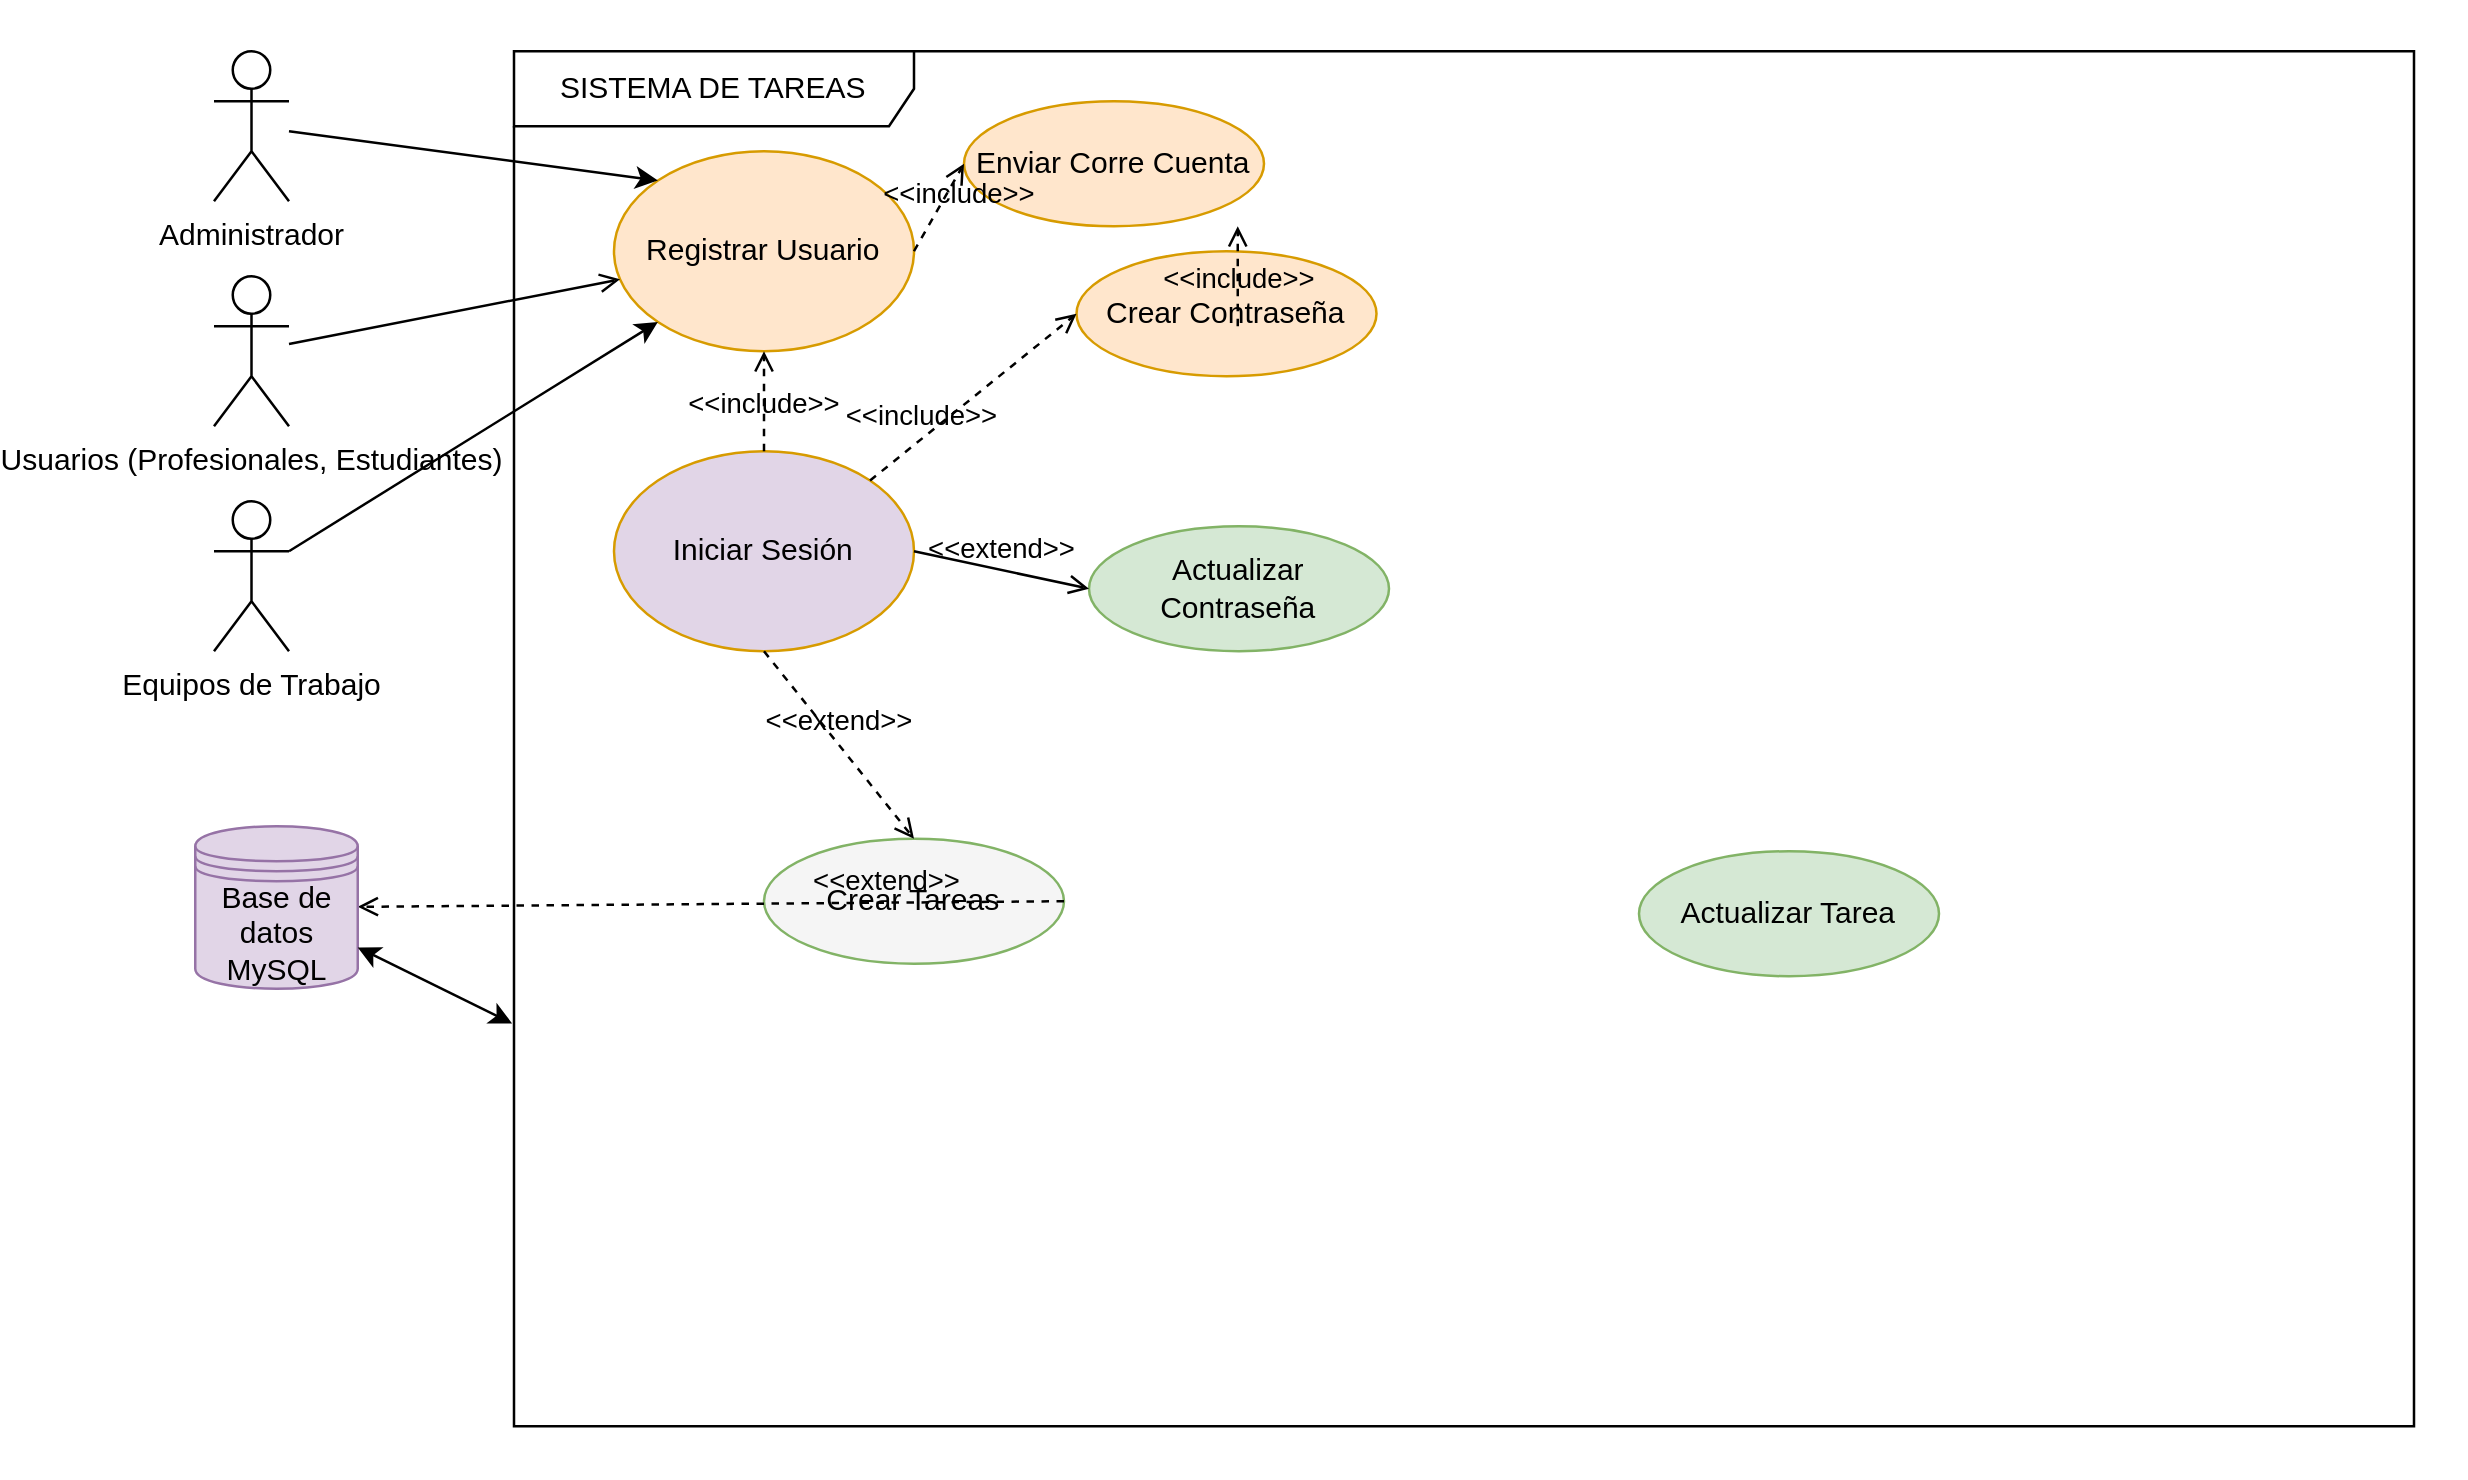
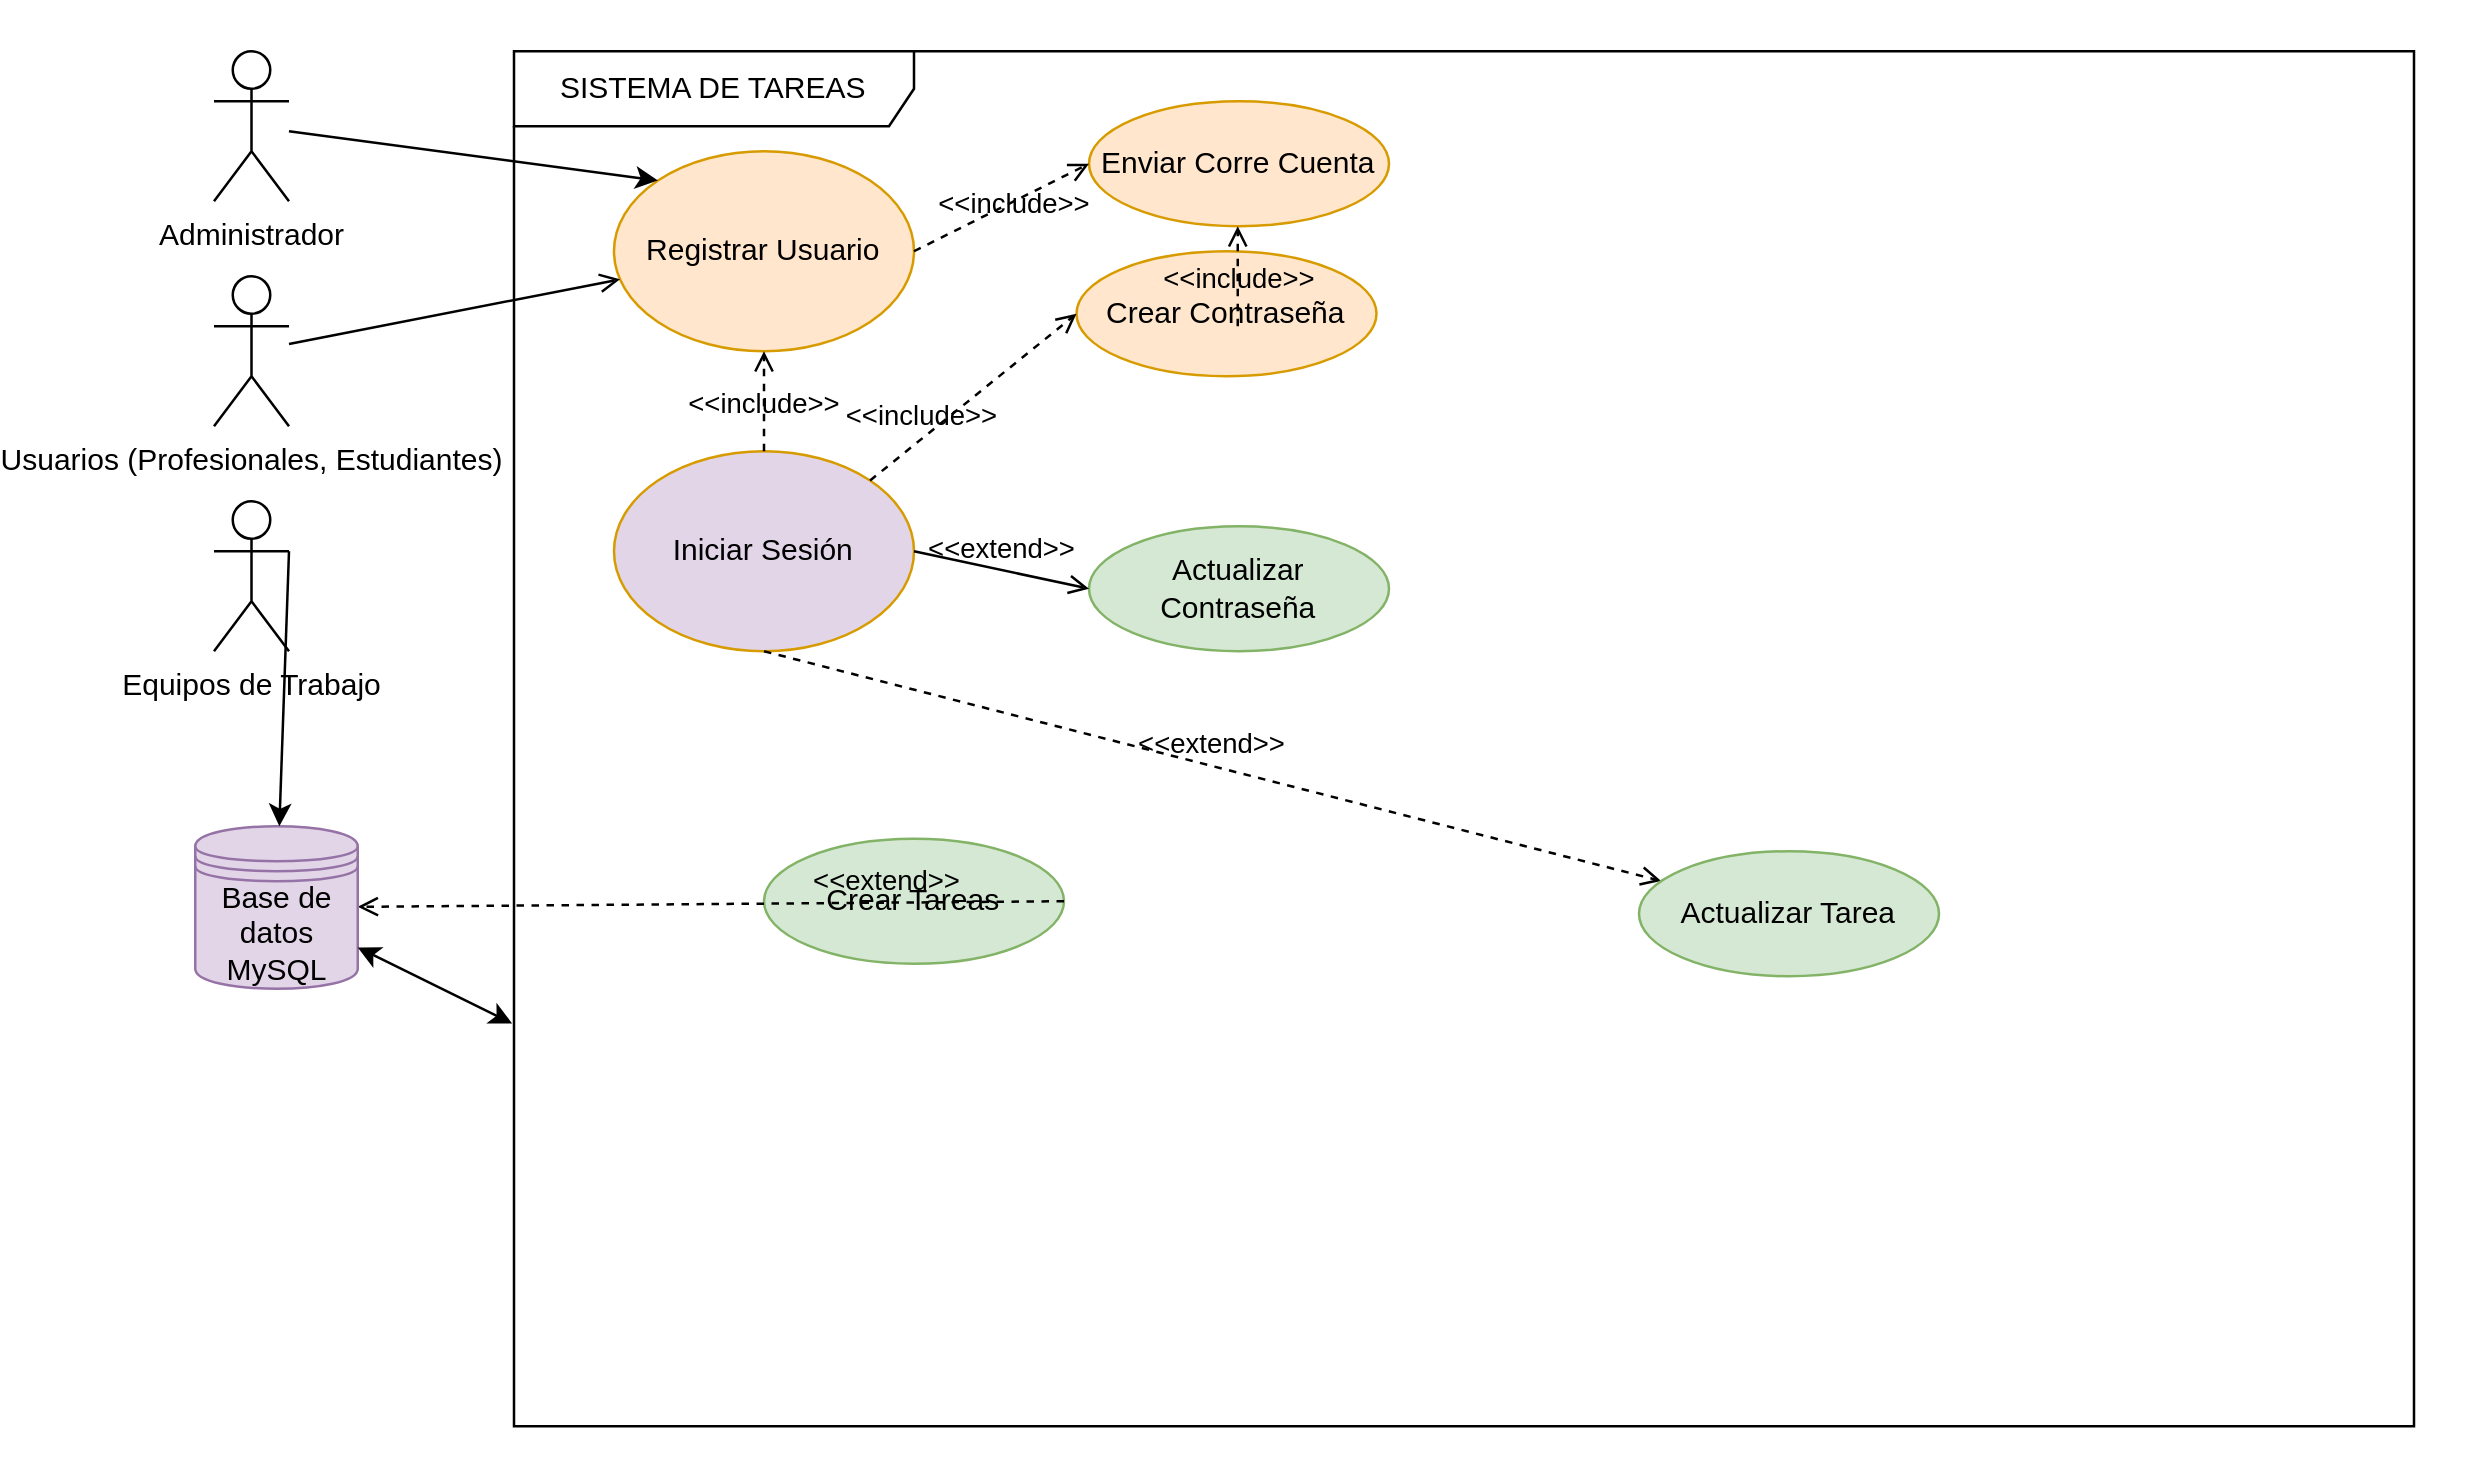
(1114, 164) -> (1239, 164)
(398, 483) -> (282, 731)
(837, 743) -> (1208, 765)
(914, 901) -> (914, 901)
